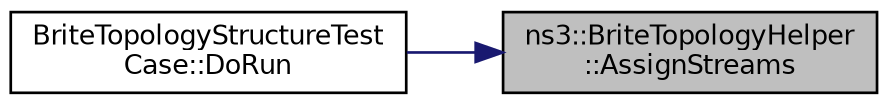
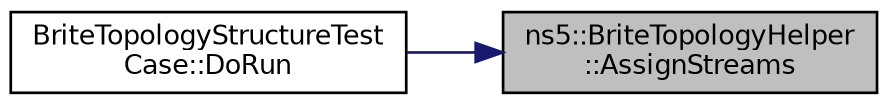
(690, 52) -> (690, 52)
